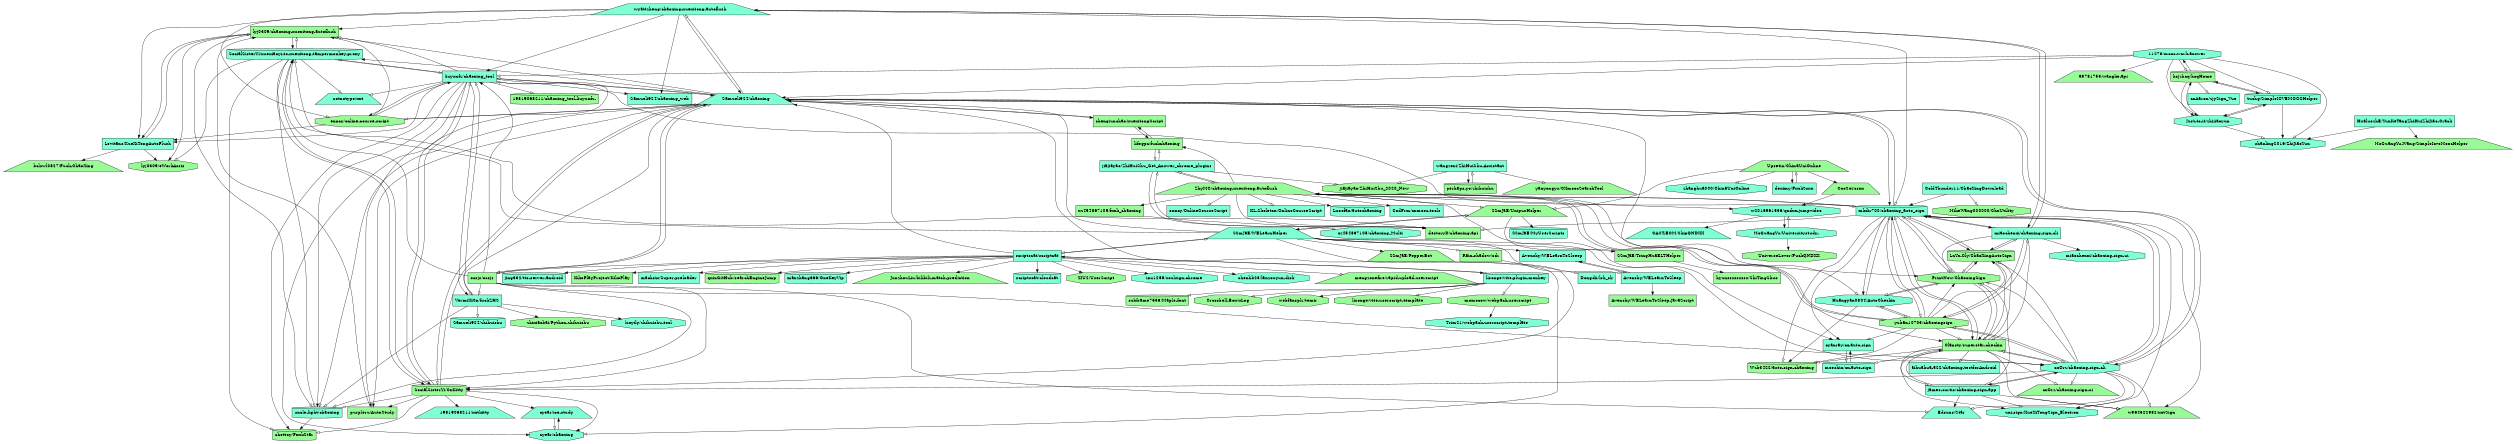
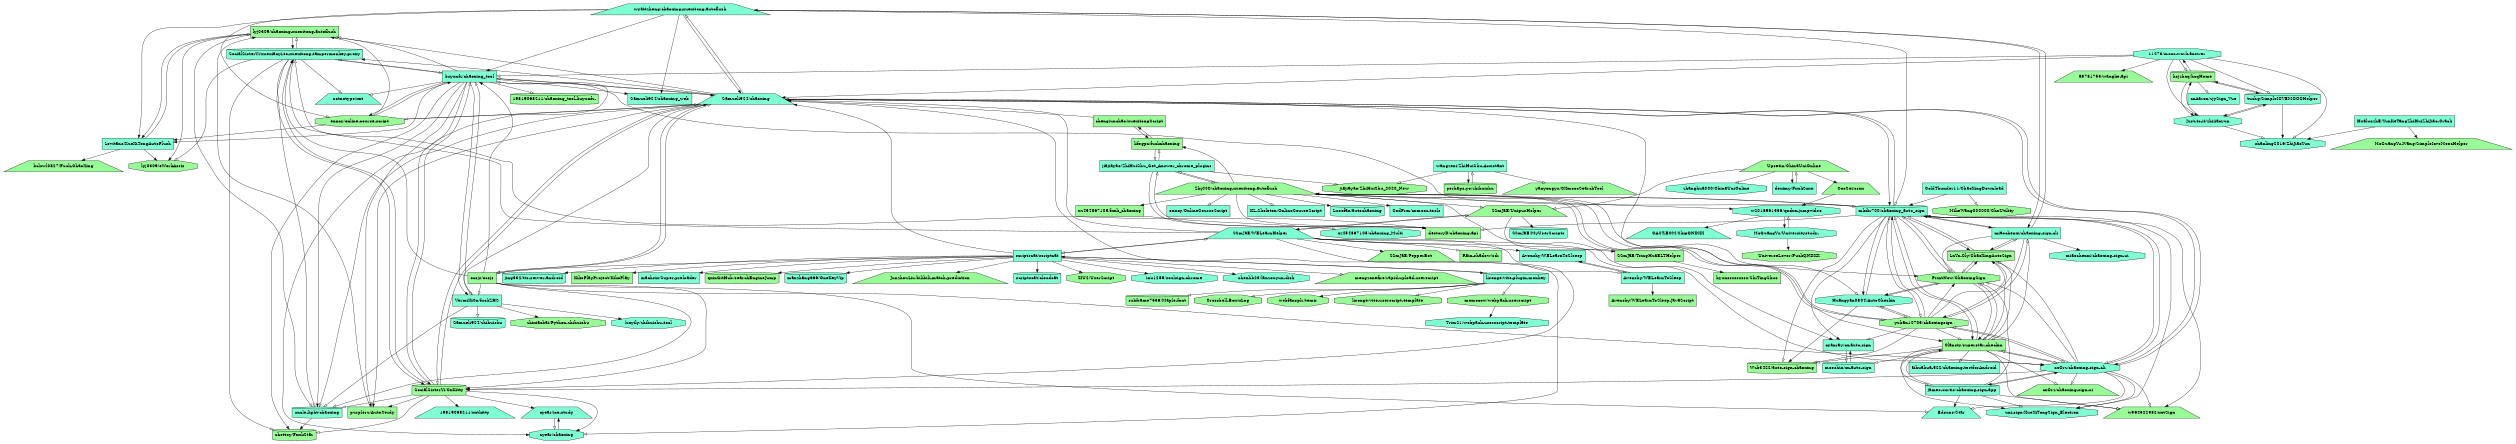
(467, 22) -> none
(939, 108) -> none
(1597, 278) -> none
(1912, 289) -> (1912, 289)
